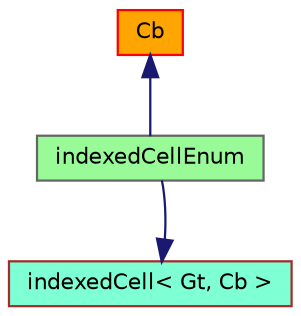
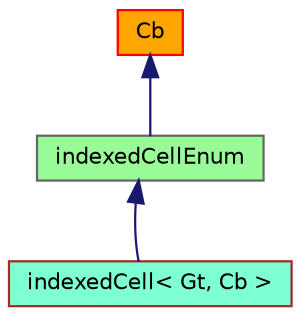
(165, 210) -> (135, 232)
